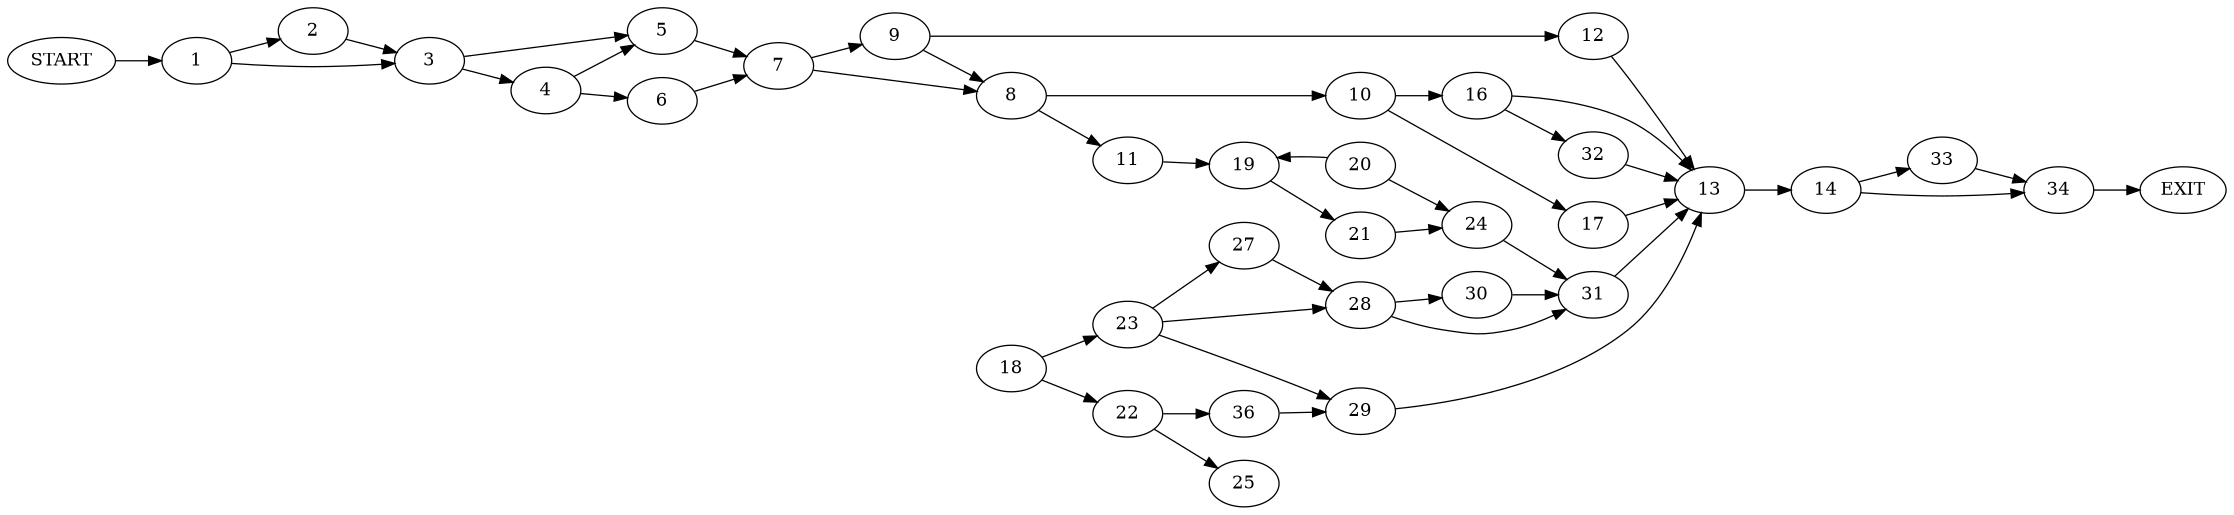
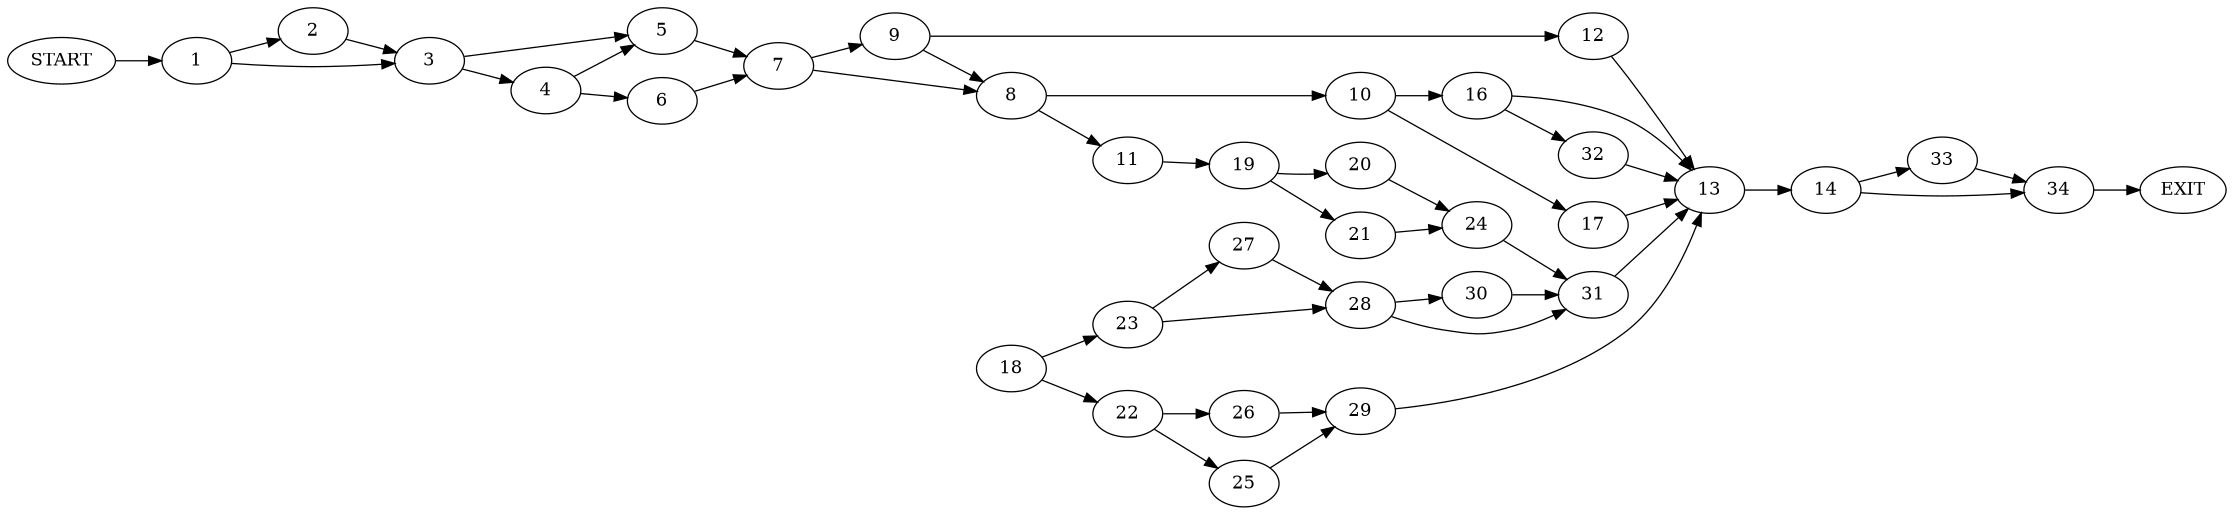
(1309, 157) -> (1296, 174)
(1239, 364) -> (1297, 451)
(1244, 414) -> (1244, 414)
